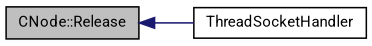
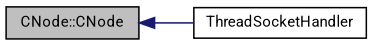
(73, 23) -> (73, 23)
